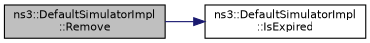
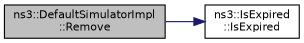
(285, 22) -> (252, 22)
